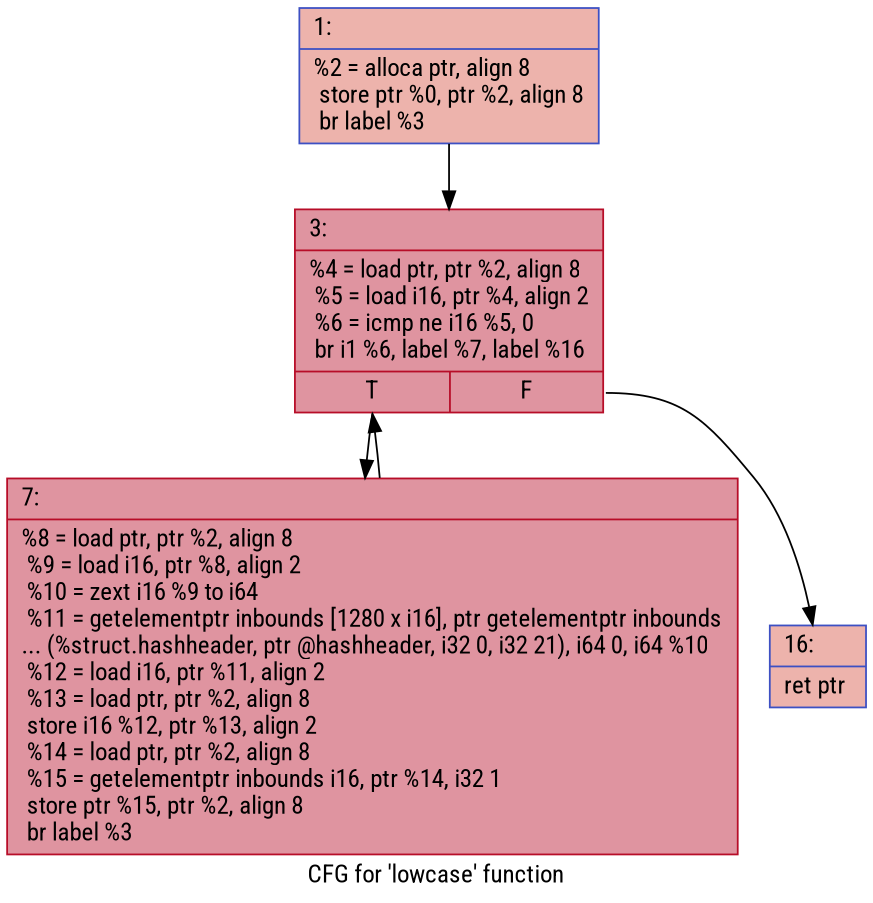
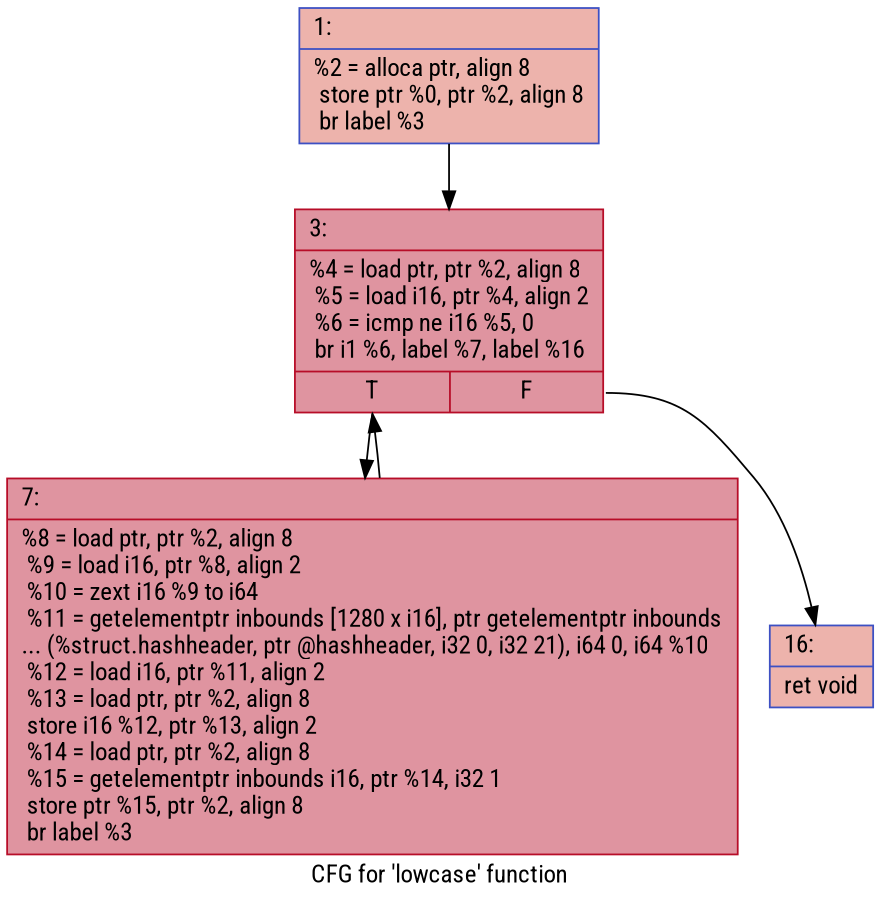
(815, 686) -> (821, 686)
